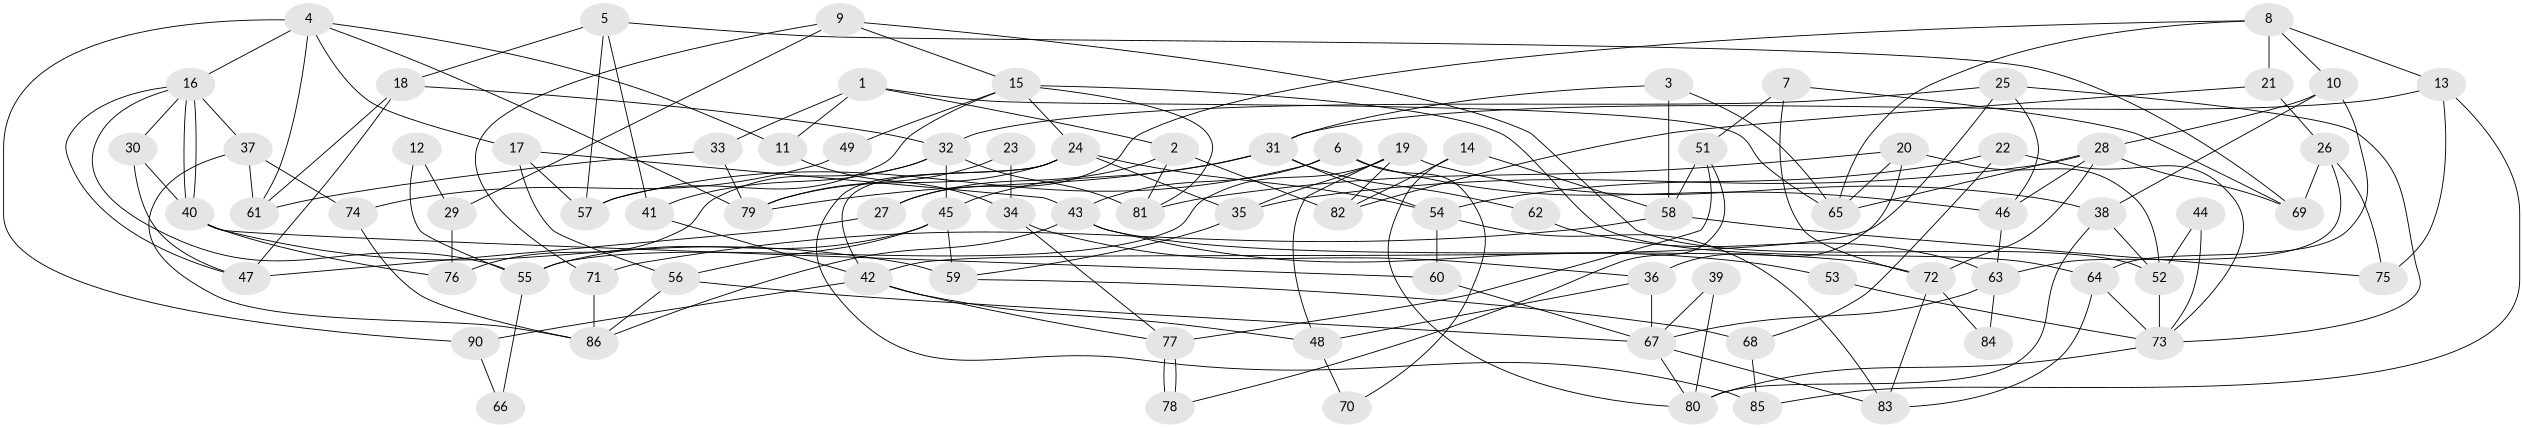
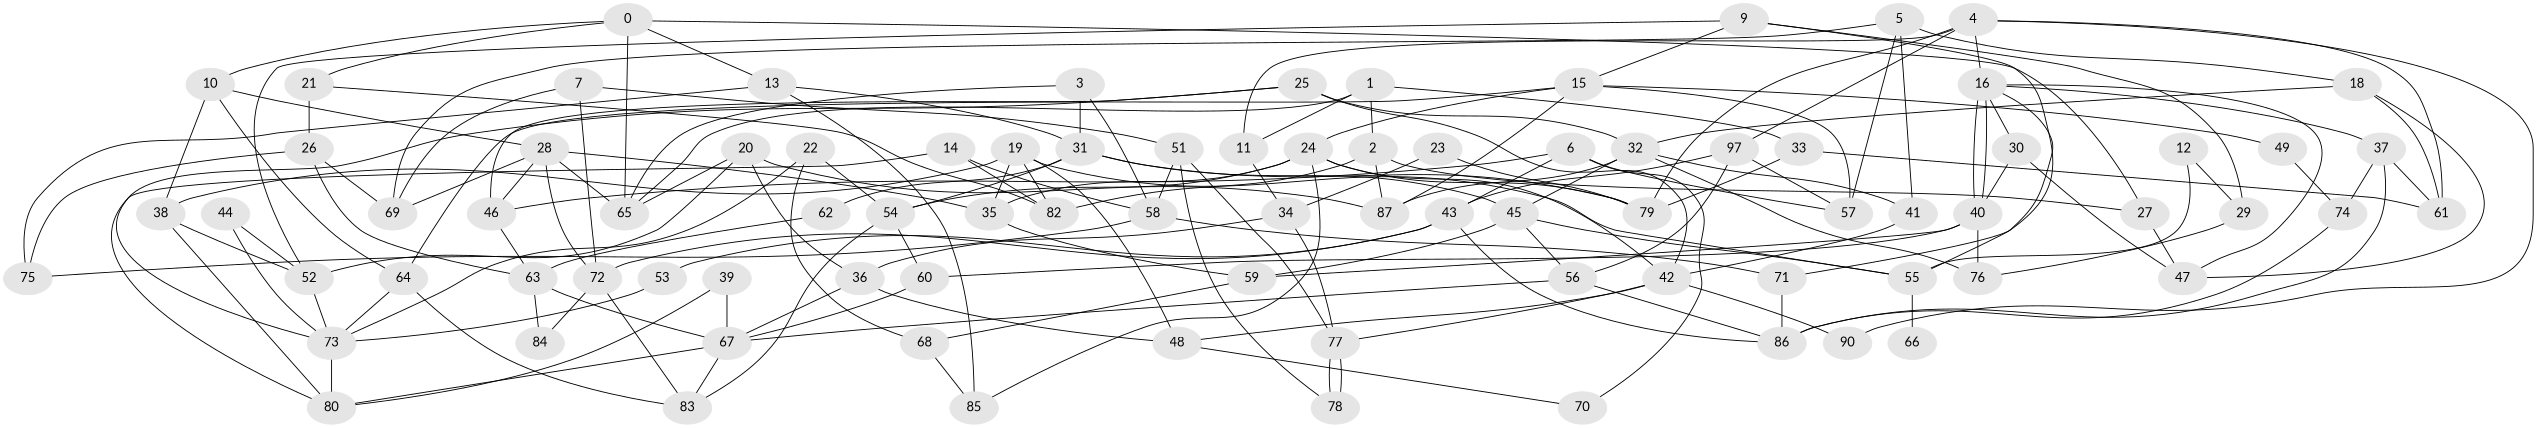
(2269, 20) -> (628, 20)
(517, 149) -> (1734, 149)
(1140, 214) -> (1385, 214)
(488, 376) -> none
